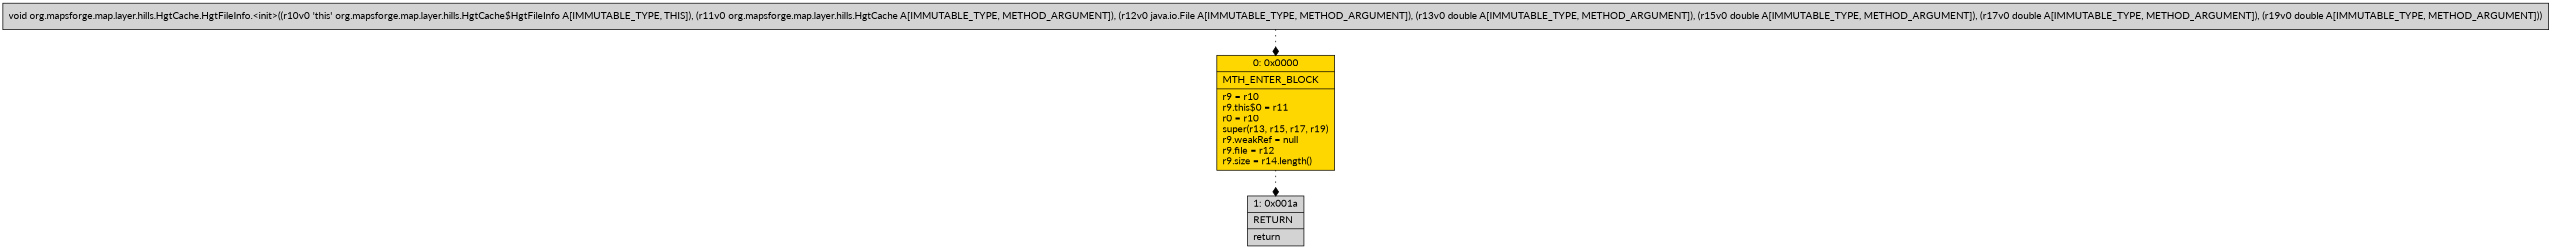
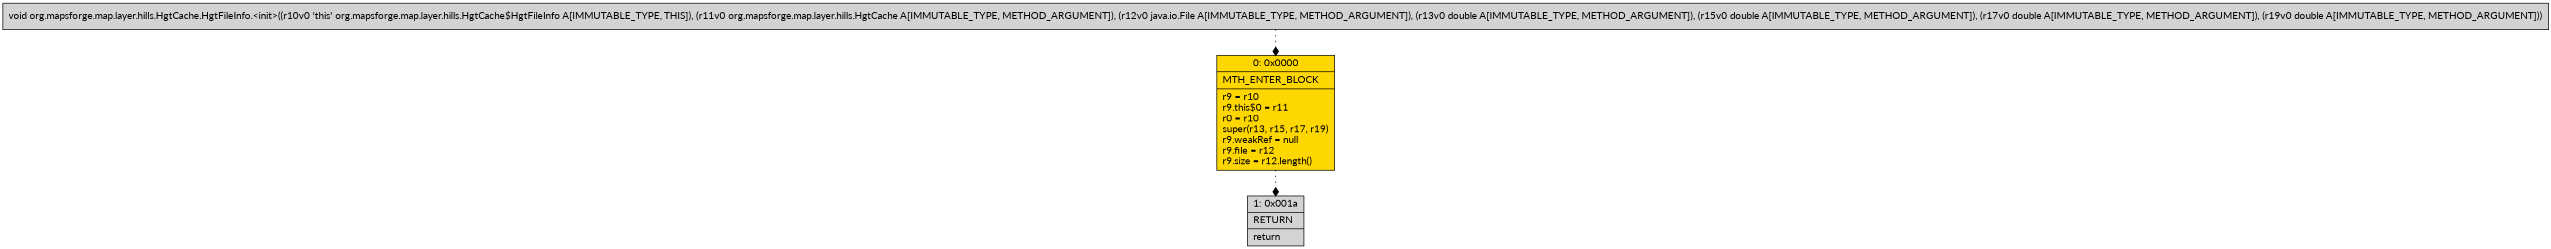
(1268, 161) -> (1268, 161)
